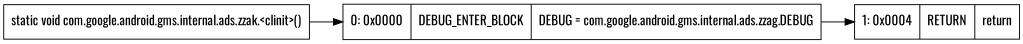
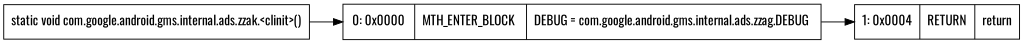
(471, 21) -> (469, 21)
